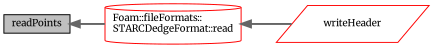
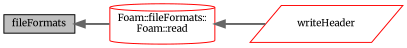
(37, 24) -> (39, 24)
(173, 24) -> (162, 24)
